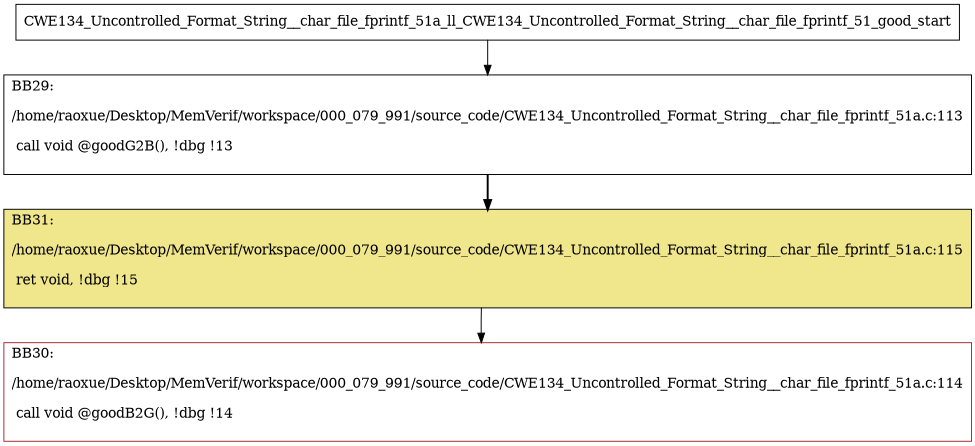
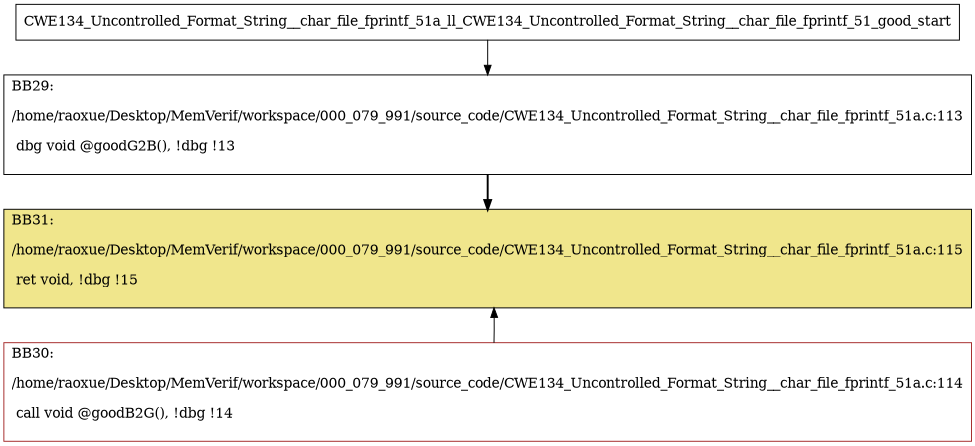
(122, 146) -> (124, 146)
(481, 320) -> (494, 330)
